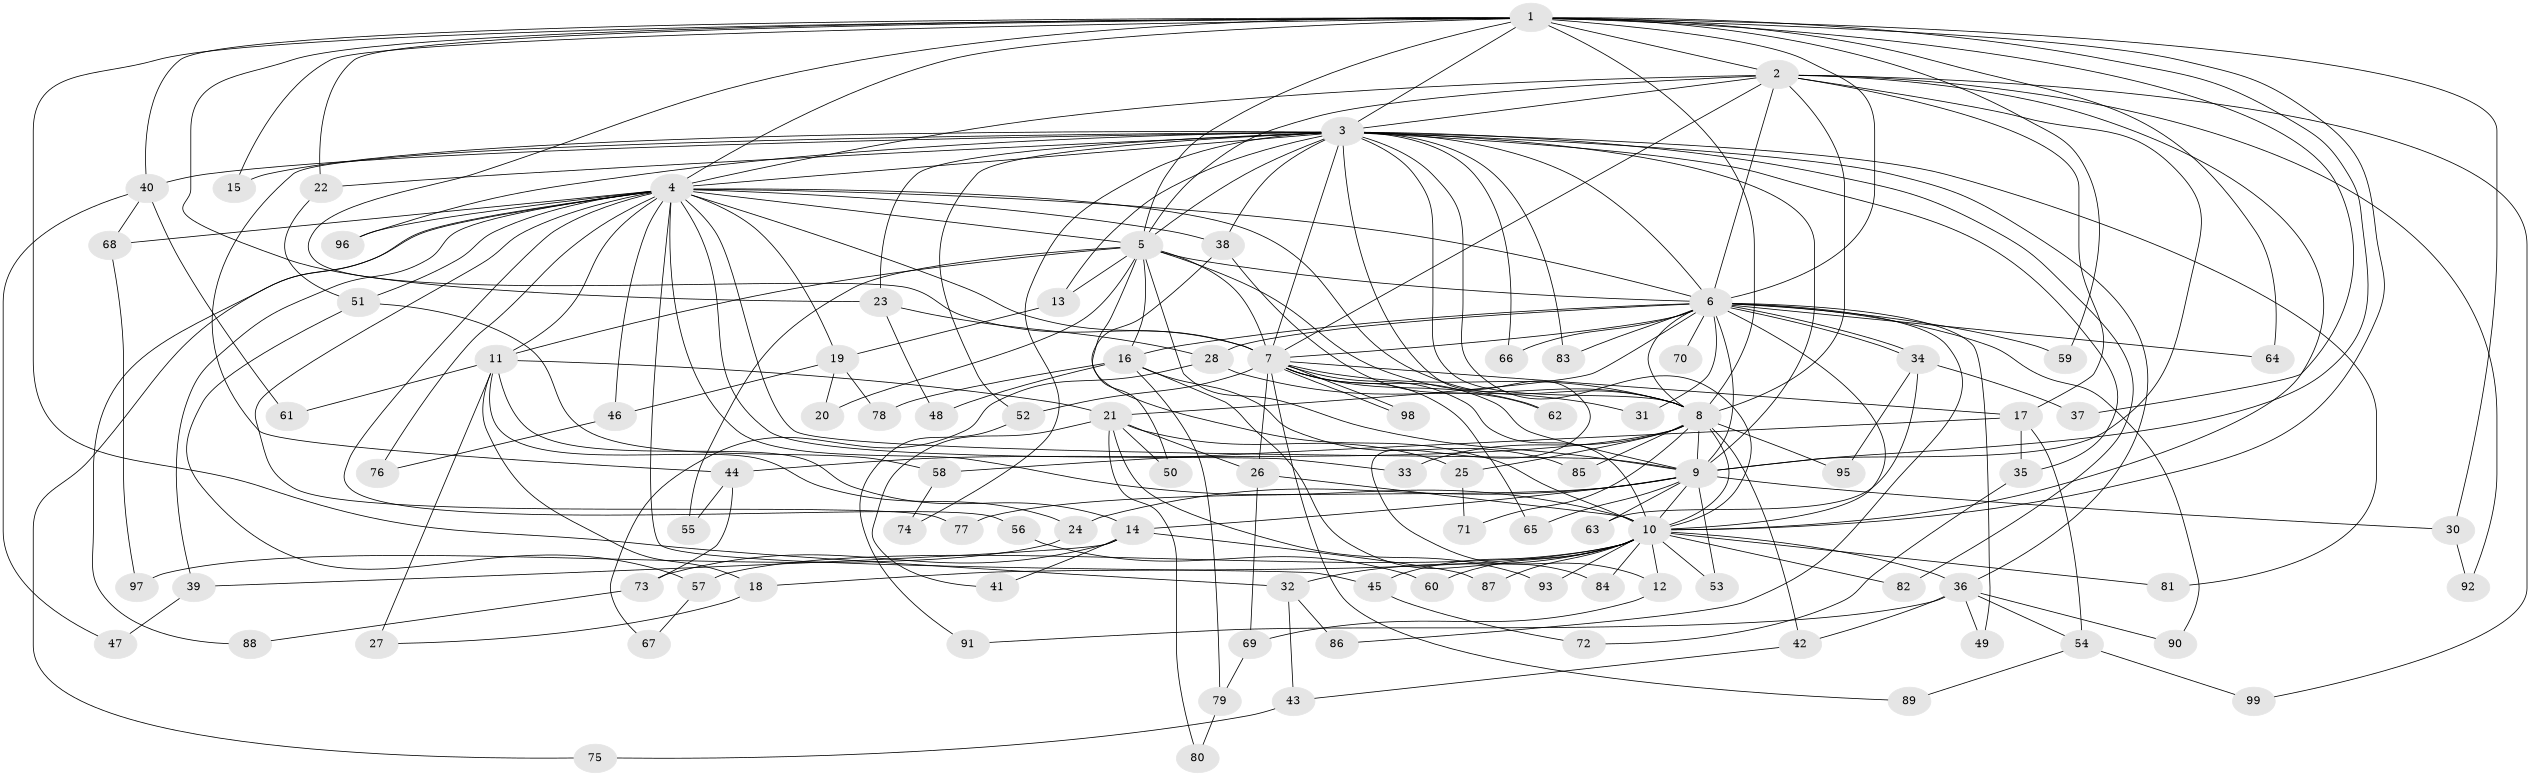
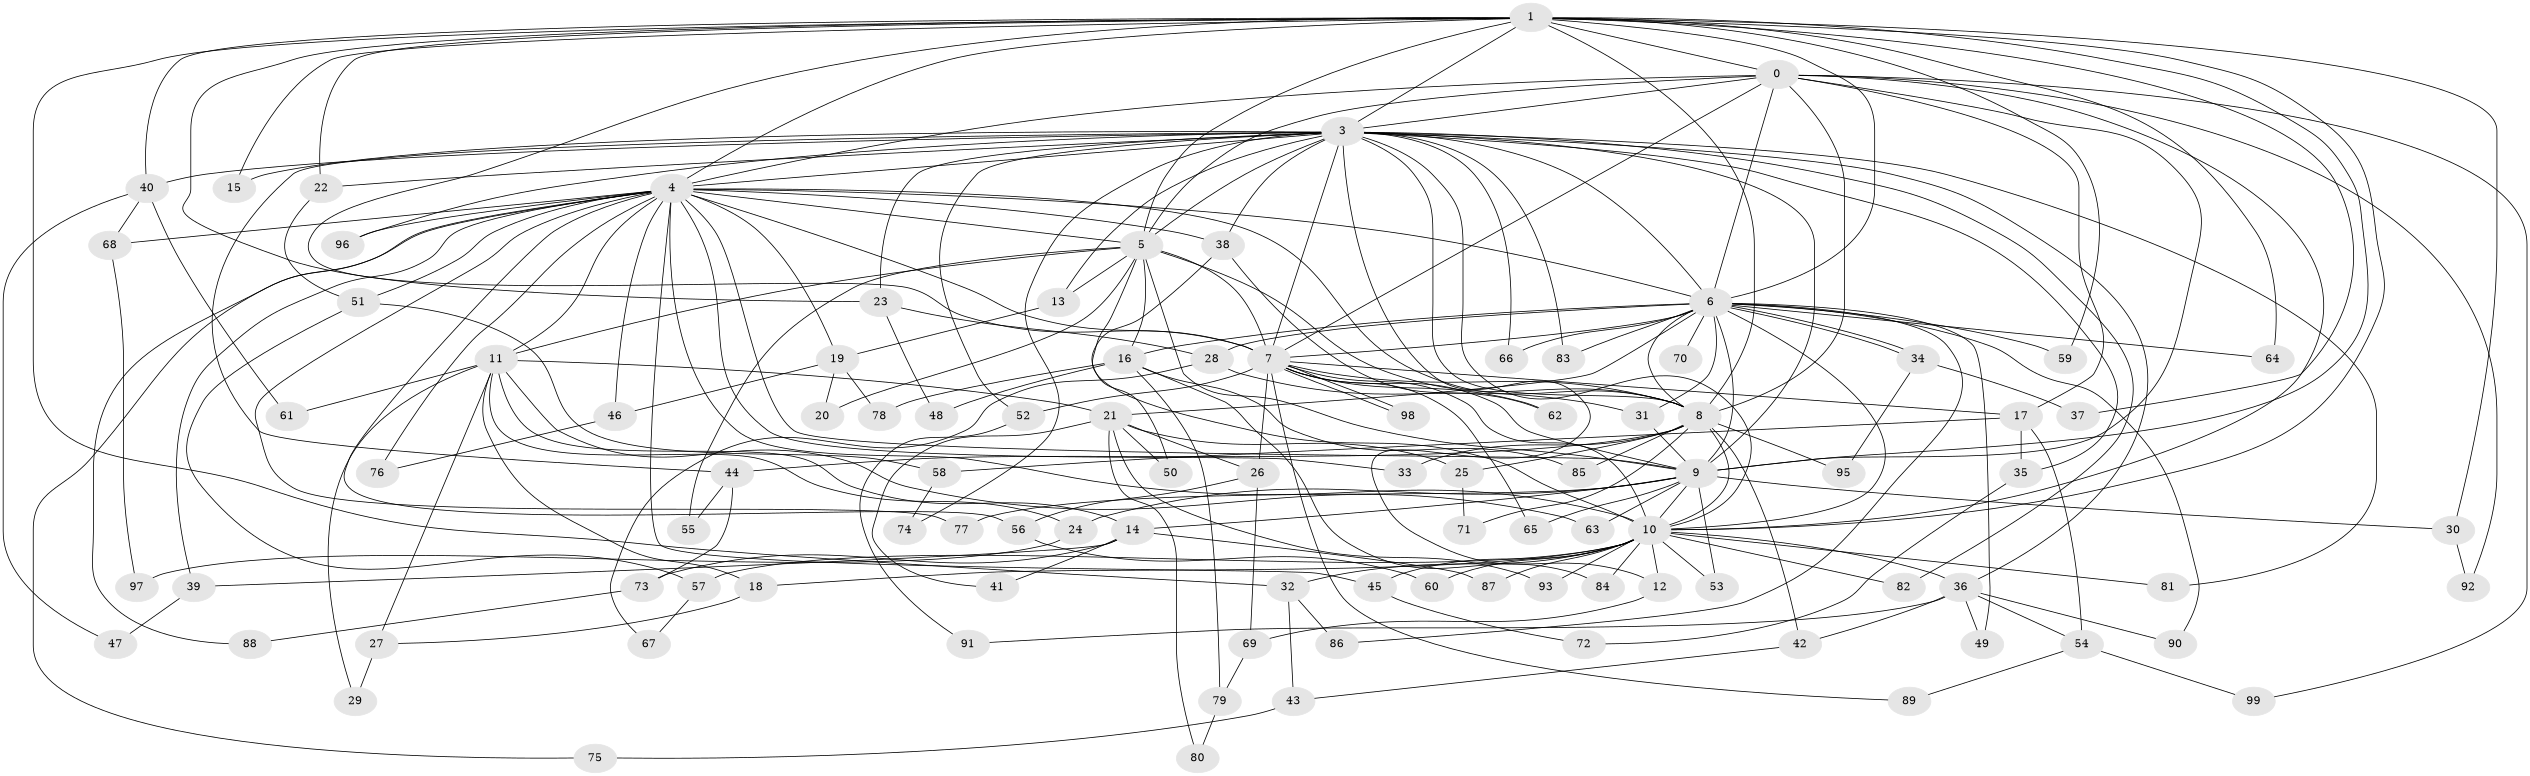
(1777, 74) -> (1777, 74)
(1424, 287) -> none
(1698, 445) -> (1666, 441)
(1457, 497) -> (1136, 498)
(1805, 506) -> (941, 493)
none -> (355, 701)
